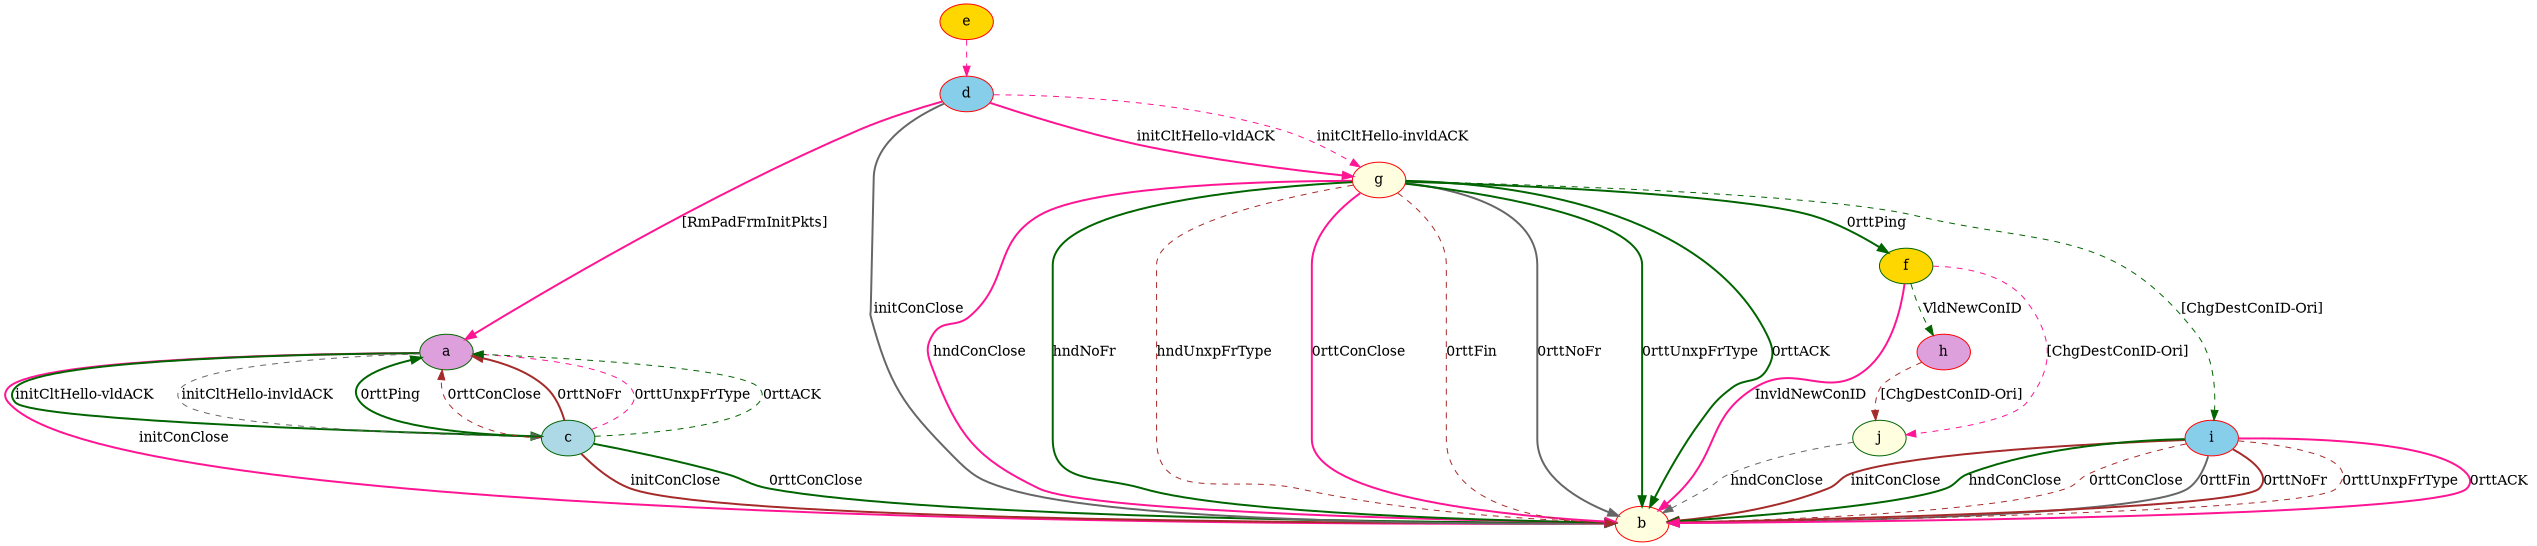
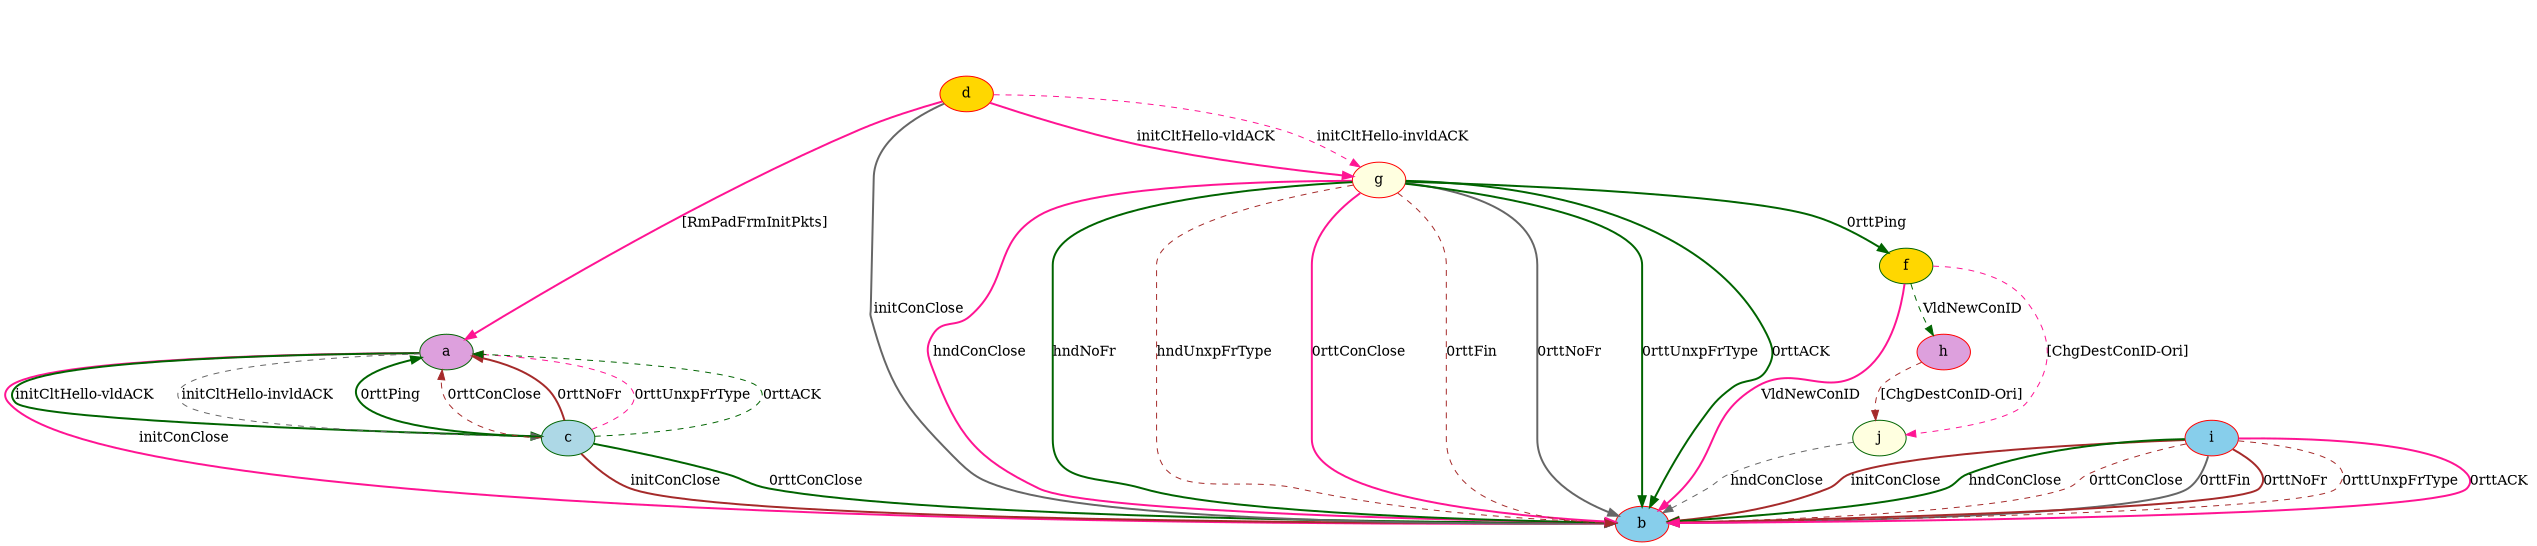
(967, 22) -> none
(967, 94) -> (967, 94)
(1858, 206) -> none
(1813, 395) -> (1813, 395)
(1642, 524) -> (1642, 524)
